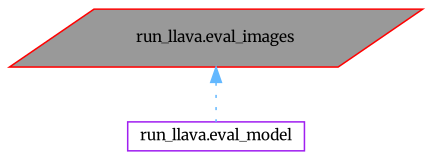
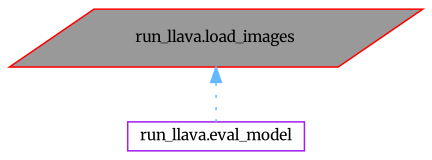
(216, 38) -> (216, 38)
